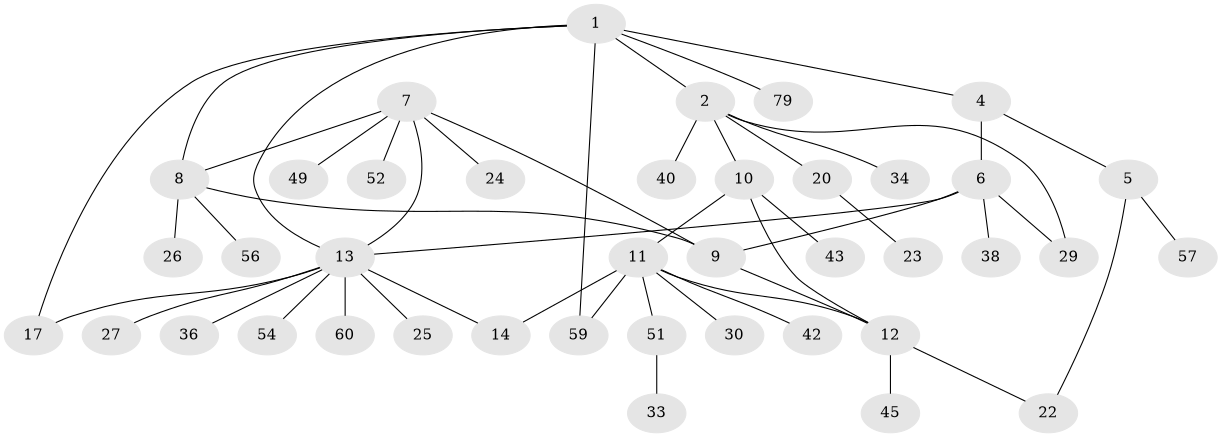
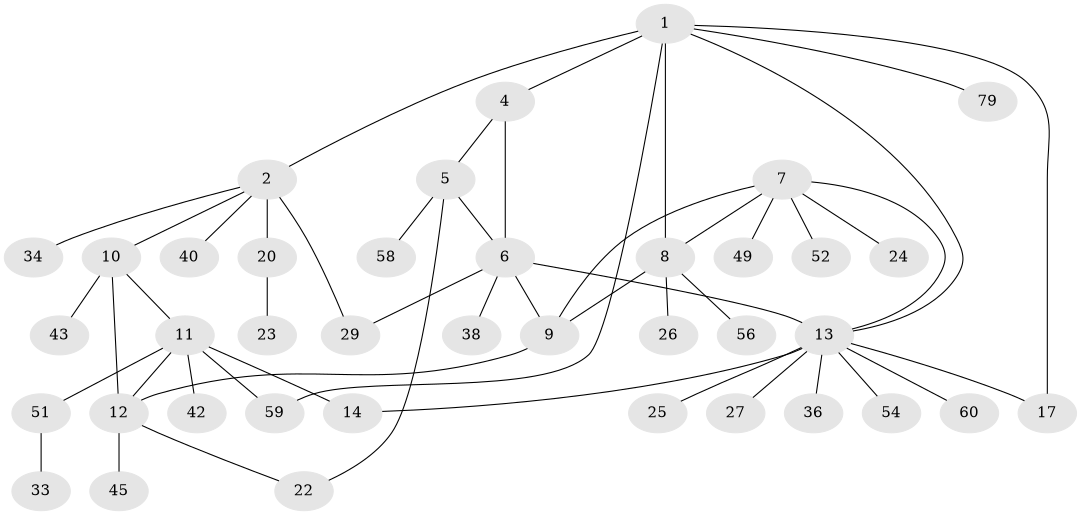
none -> (476, 219)
(1188, 258) -> (386, 258)
(735, 335) -> none
